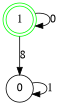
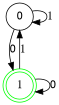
none -> (10, 46)
(23, 56) -> (23, 50)
